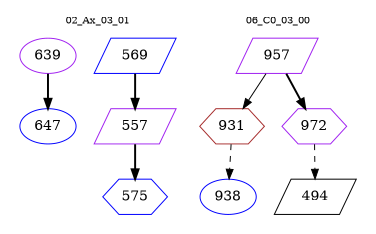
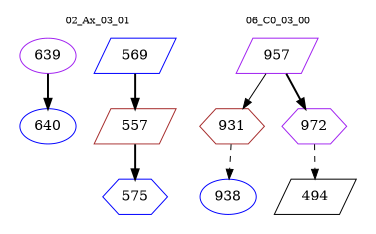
(48, 126) -> (48, 126)
(135, 126) -> (135, 126)
